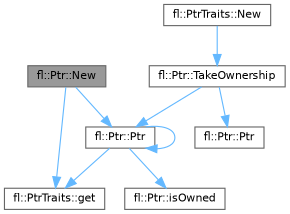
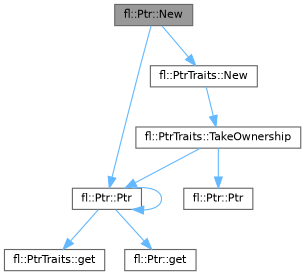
(217, 76) -> (218, 138)
(61, 132) -> (175, 41)
(175, 199) -> (160, 260)
